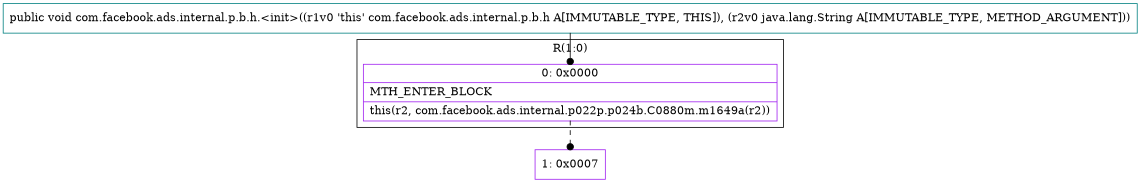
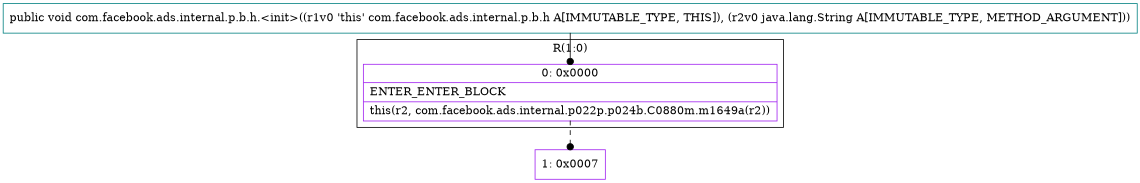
(431, 92) -> (438, 92)
